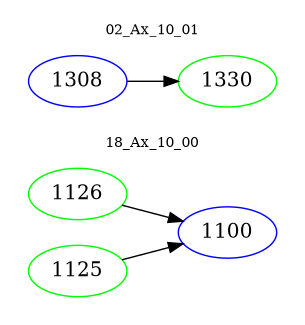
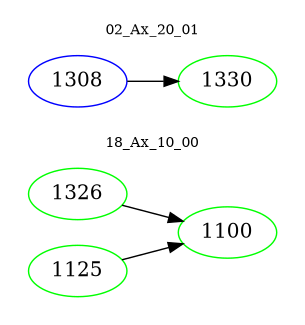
(153, 31) -> (153, 31)
(78, 194) -> (78, 194)
(228, 233) -> (228, 233)
